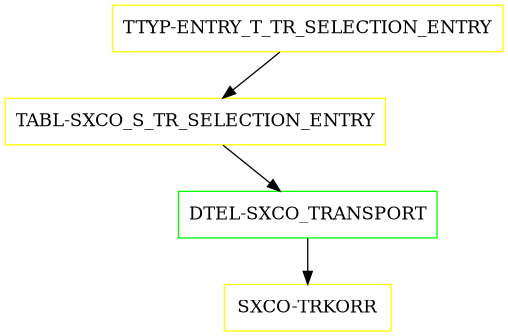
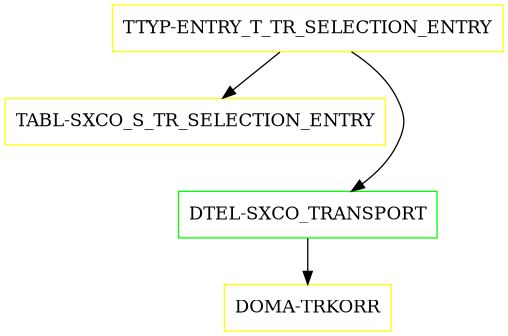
(247, 164) -> (403, 115)
(308, 308) -> (308, 308)
